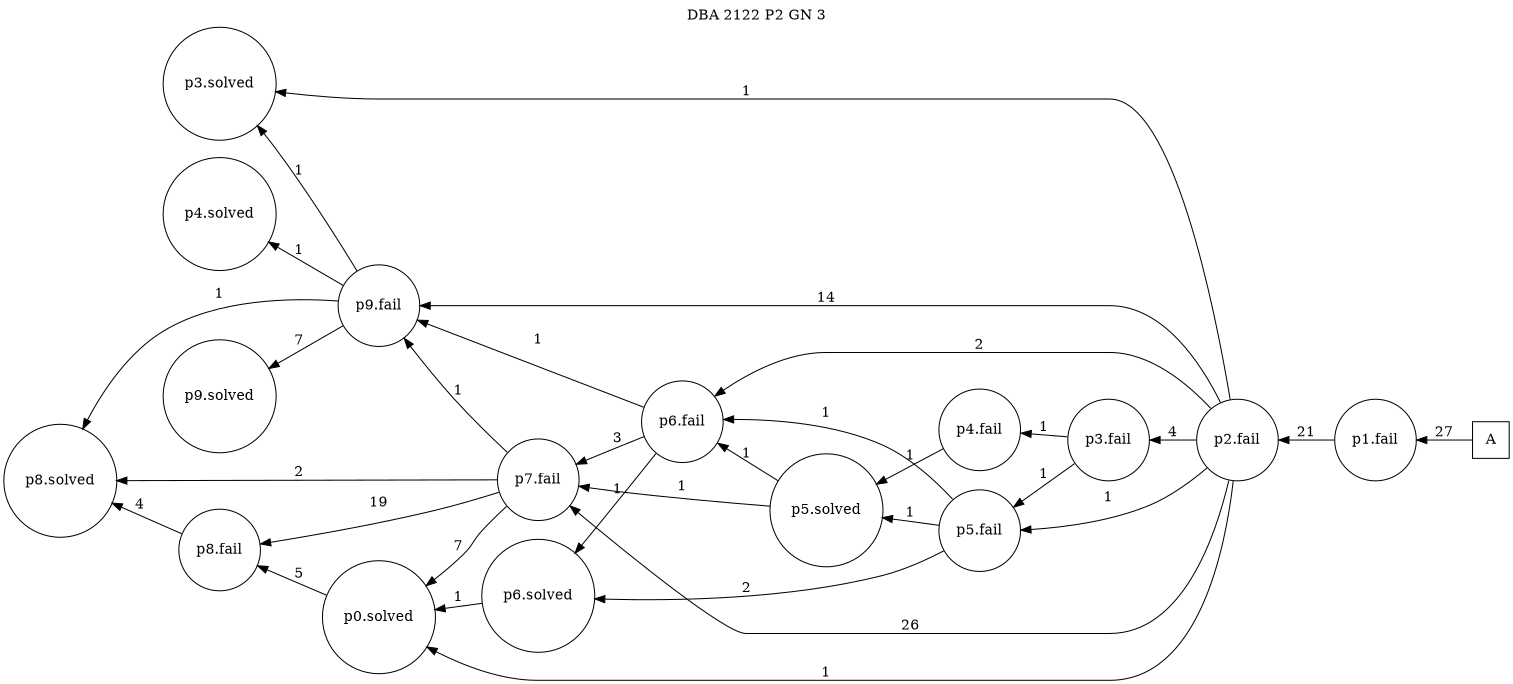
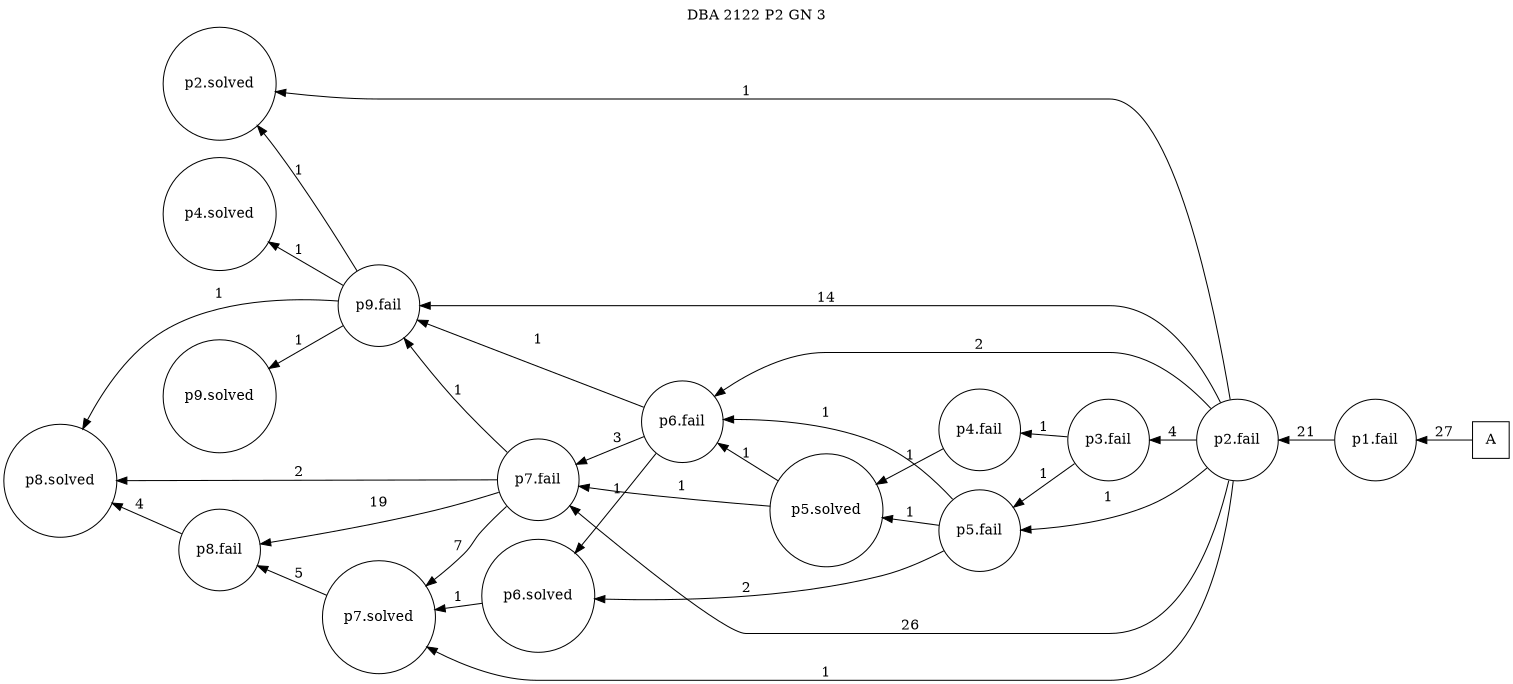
(220, 84) -> (220, 84)
(299, 341) -> (299, 341)
(379, 617) -> (379, 617)
